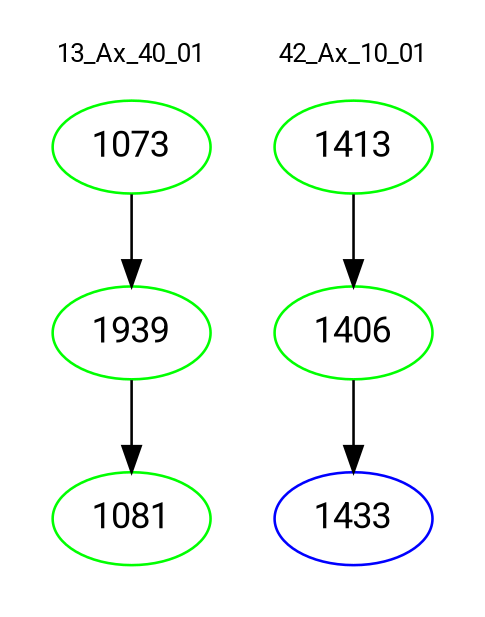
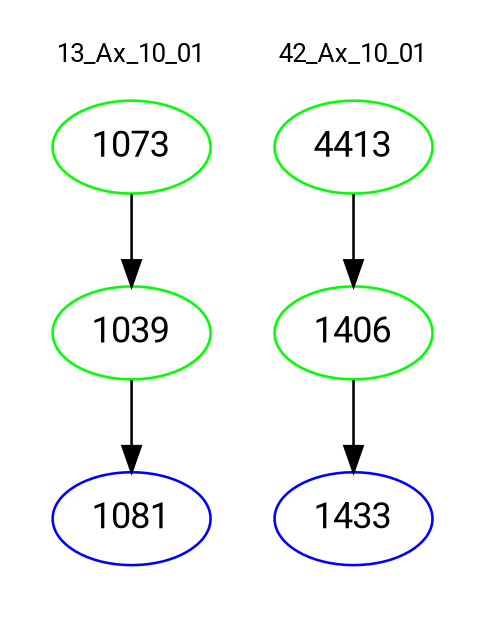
(132, 55) -> (132, 55)
(354, 147) -> (354, 147)
(132, 333) -> (132, 333)
(132, 519) -> (132, 519)
